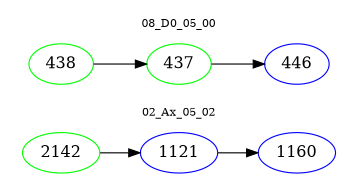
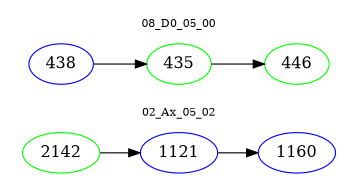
(61, 64) -> (61, 64)
(179, 64) -> (179, 64)
(297, 64) -> (297, 64)
